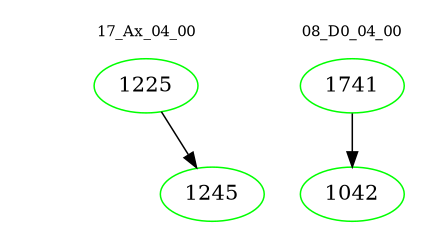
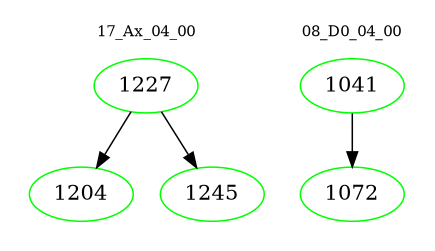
(146, 86) -> (146, 86)
(352, 86) -> (352, 86)
none -> (81, 194)
(352, 194) -> (352, 194)
